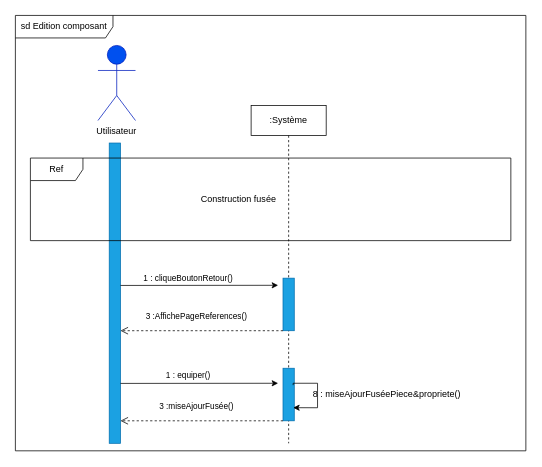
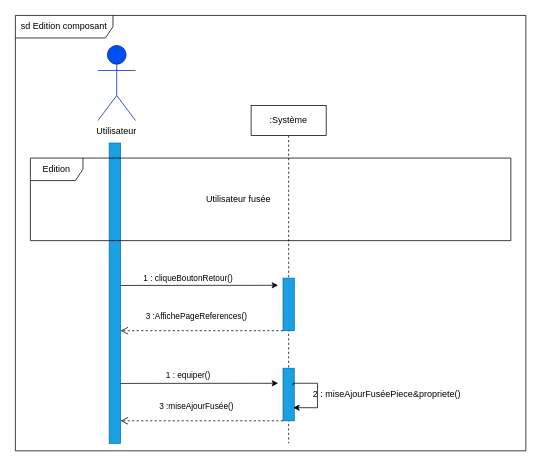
(57, 169) -> (57, 169)
(239, 199) -> (239, 199)
(387, 394) -> (387, 394)
